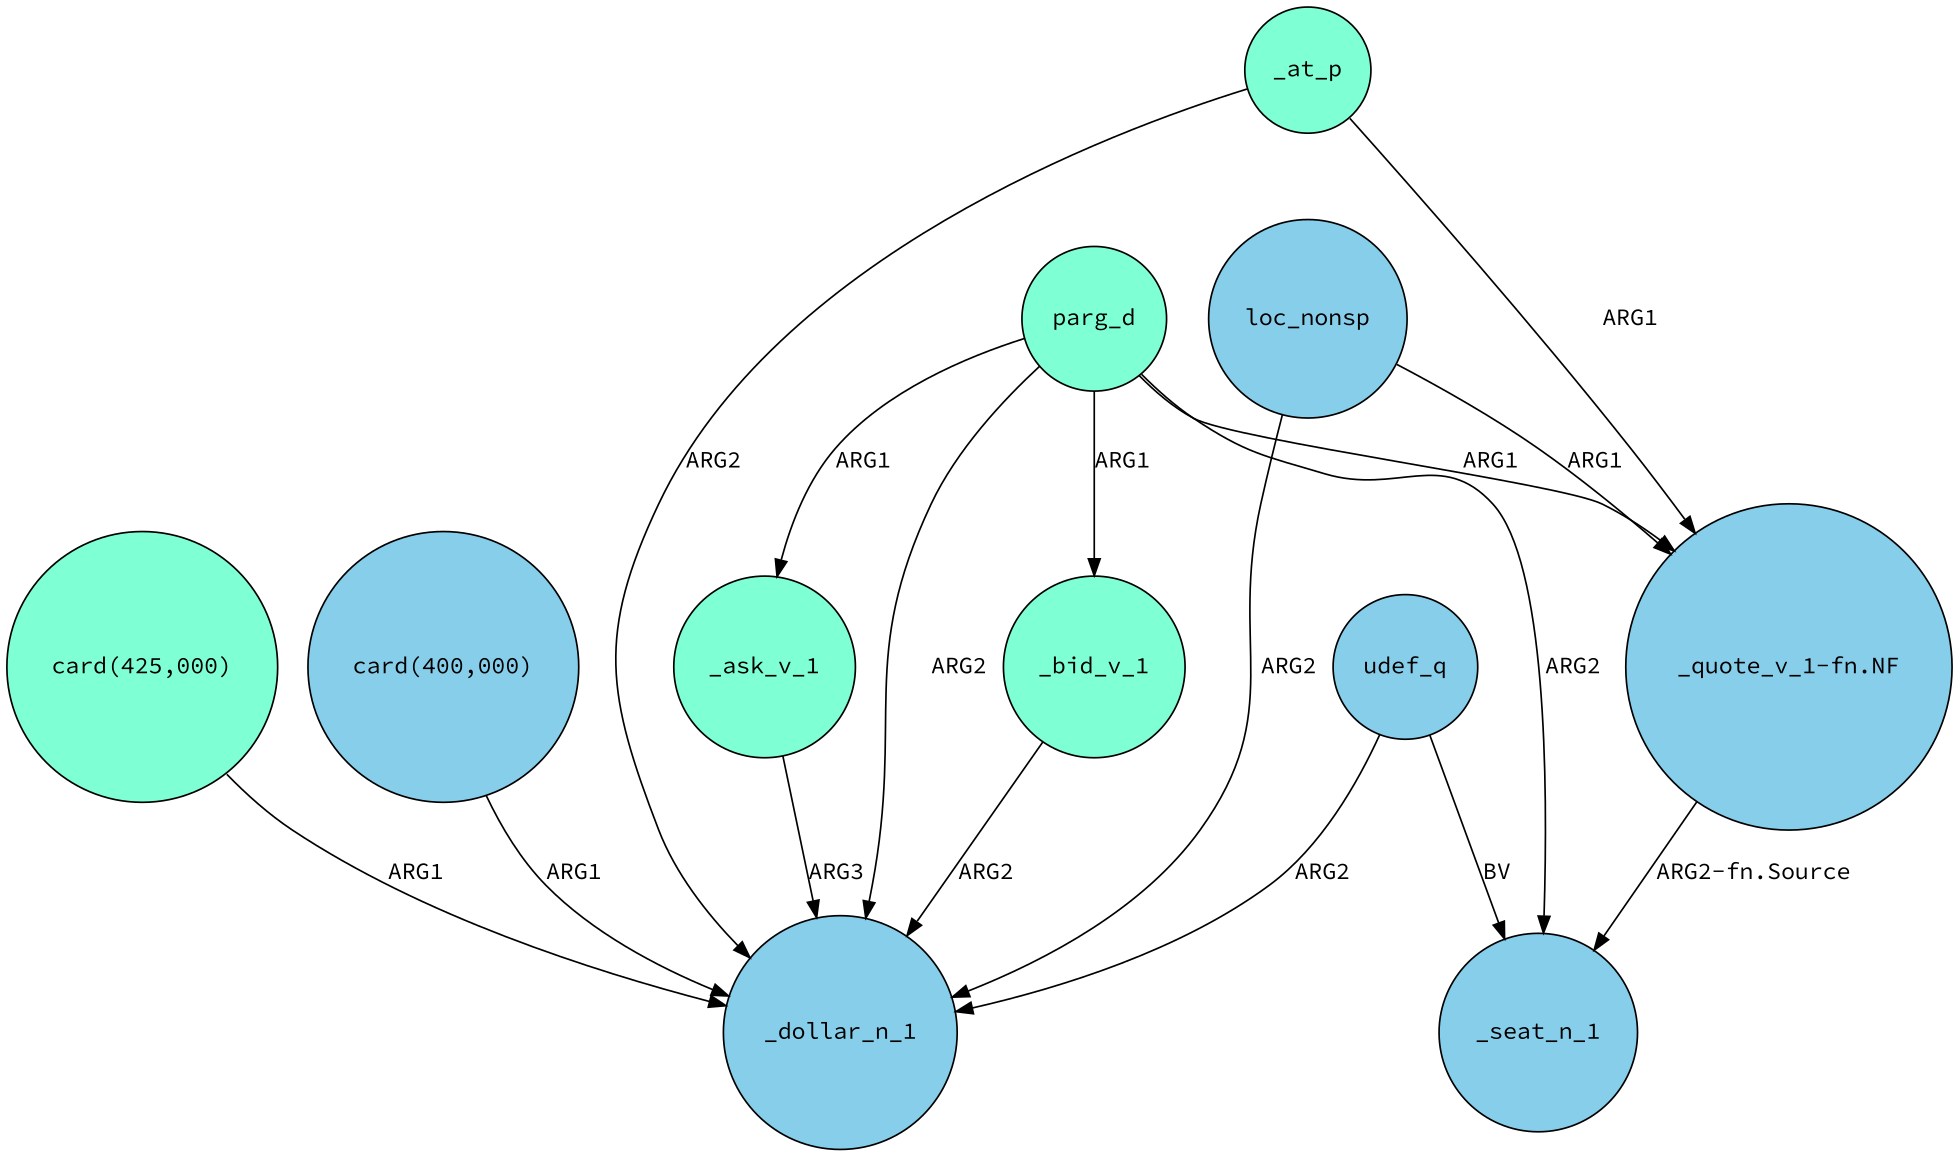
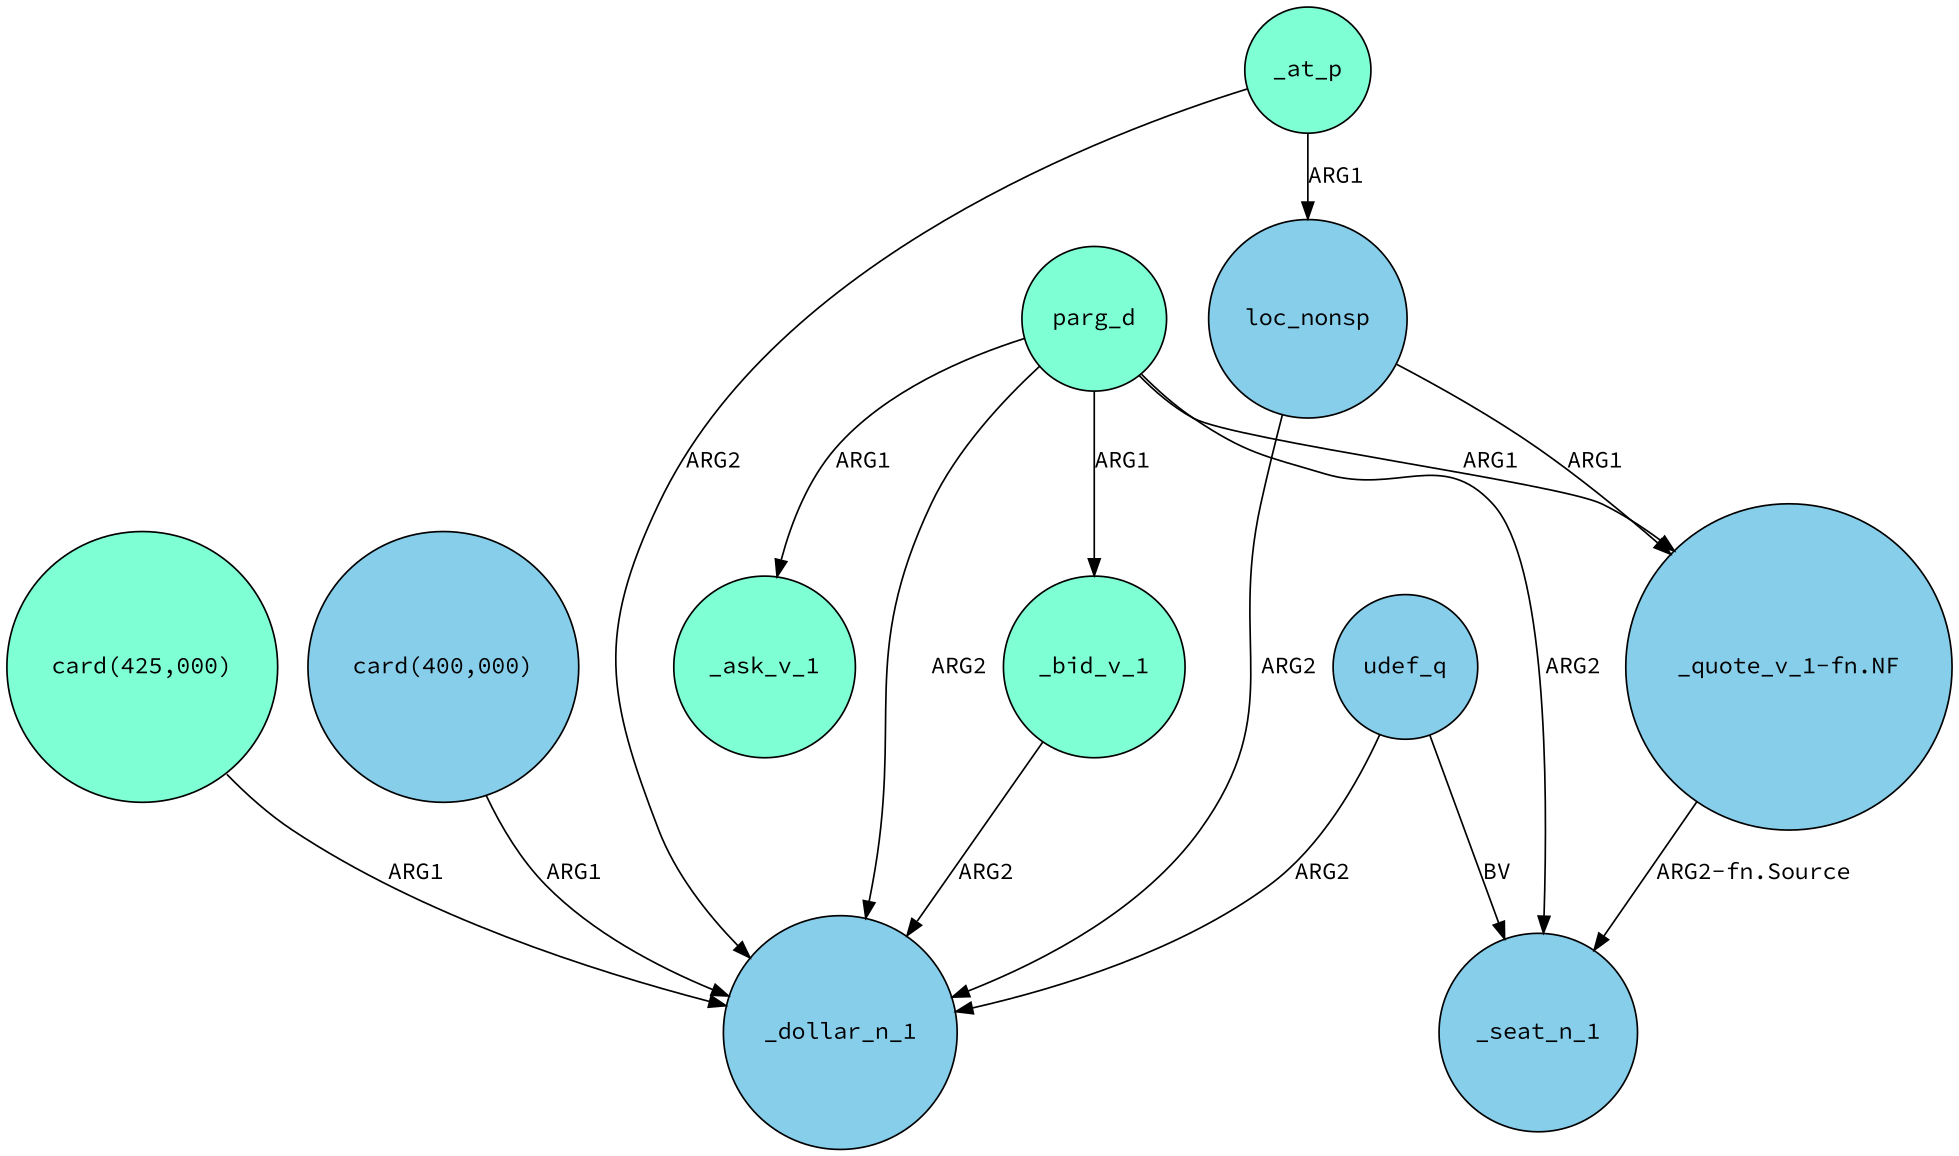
(1521, 315) -> (1308, 168)
(798, 828) -> none
